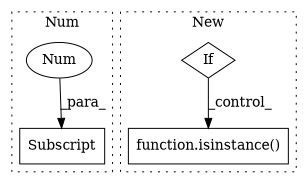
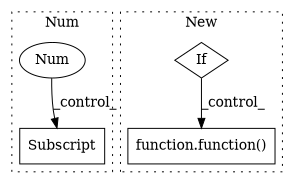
(83, 103) -> (85, 103)
(208, 146) -> (201, 146)
